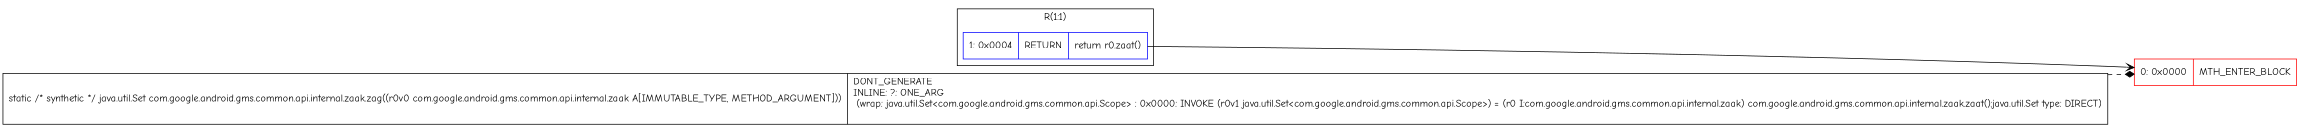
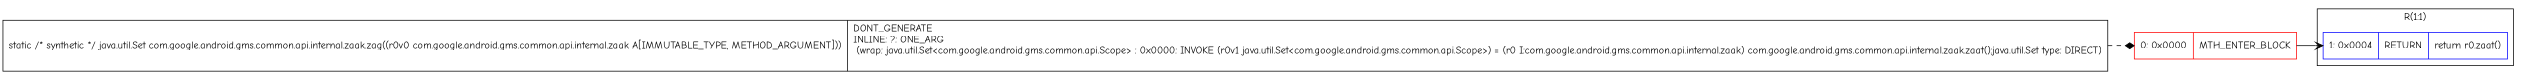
(1637, 54) -> (2306, 46)
